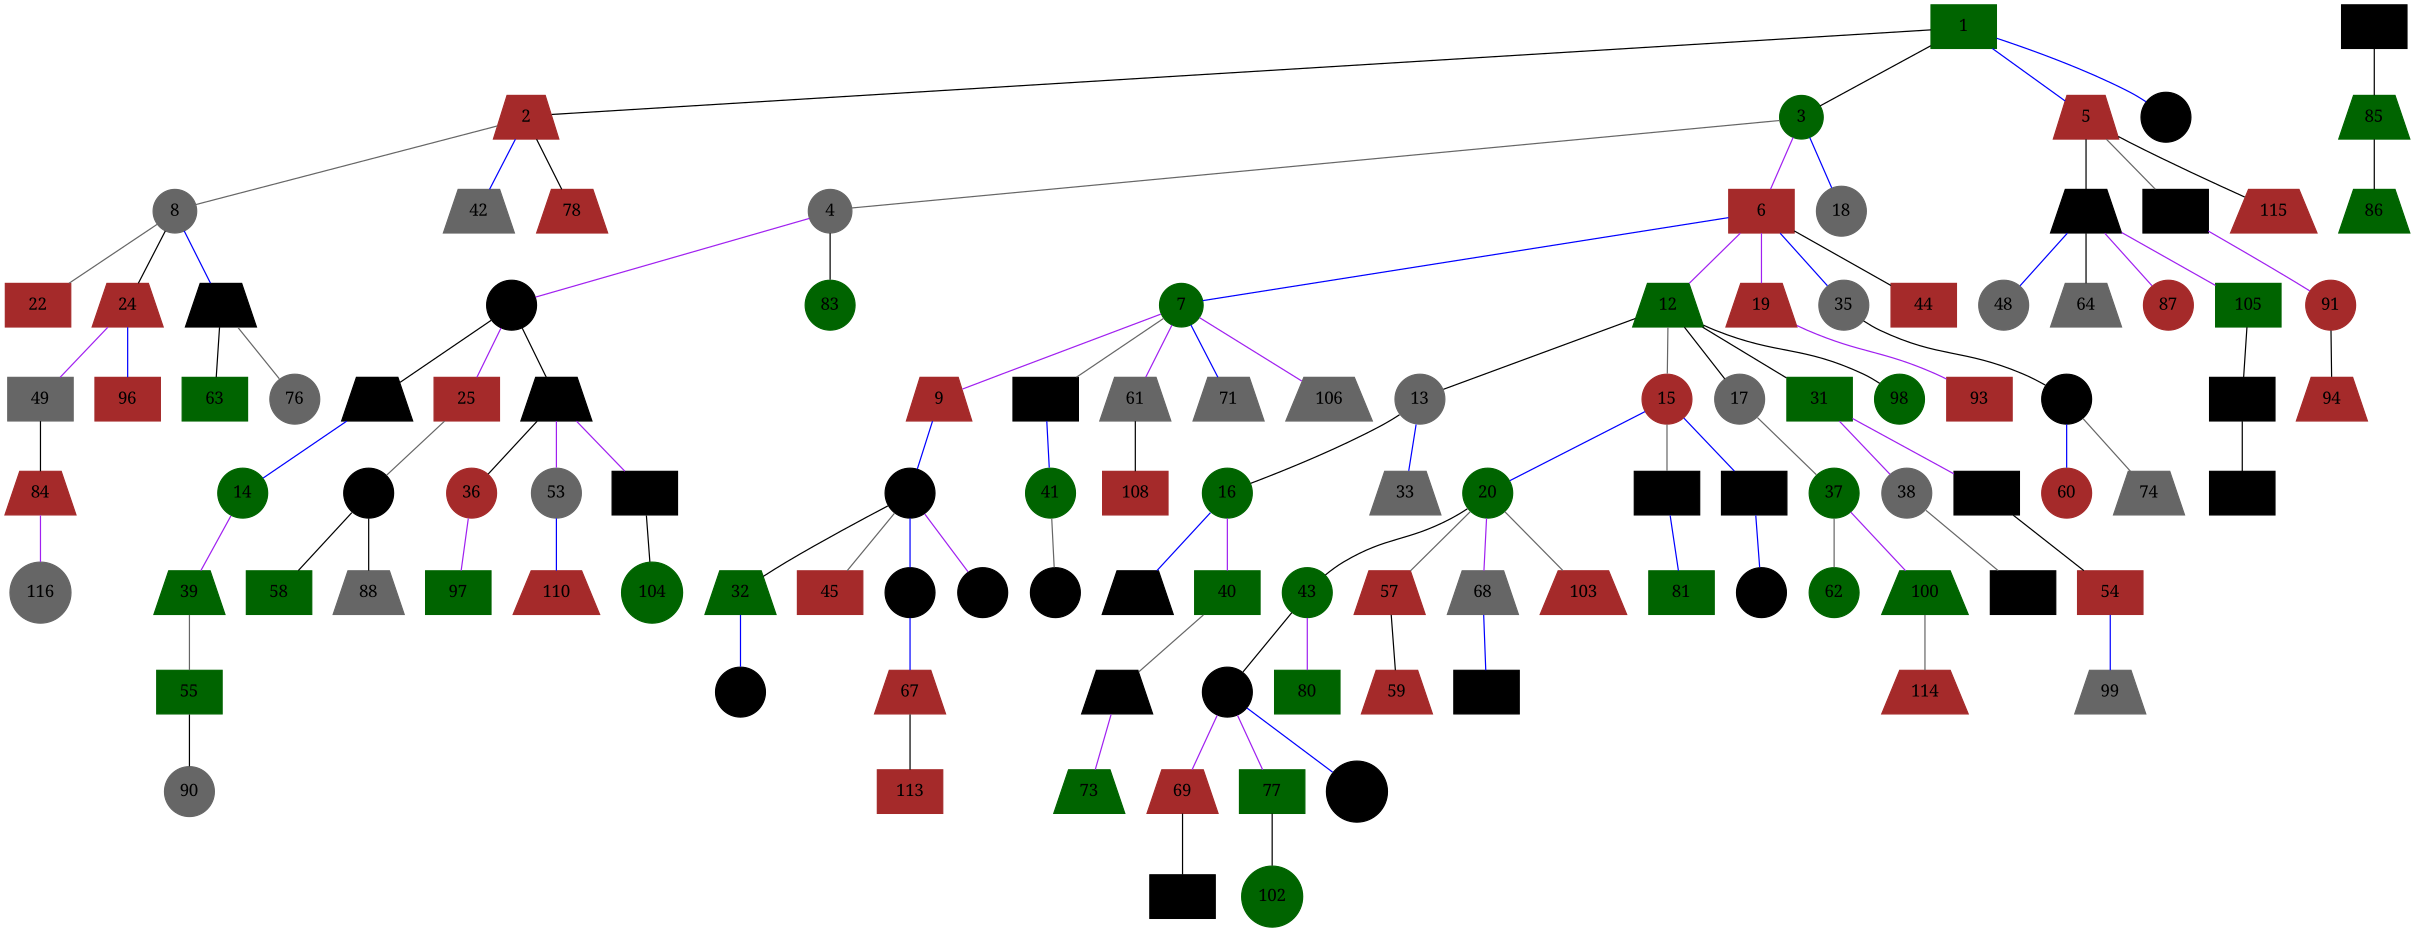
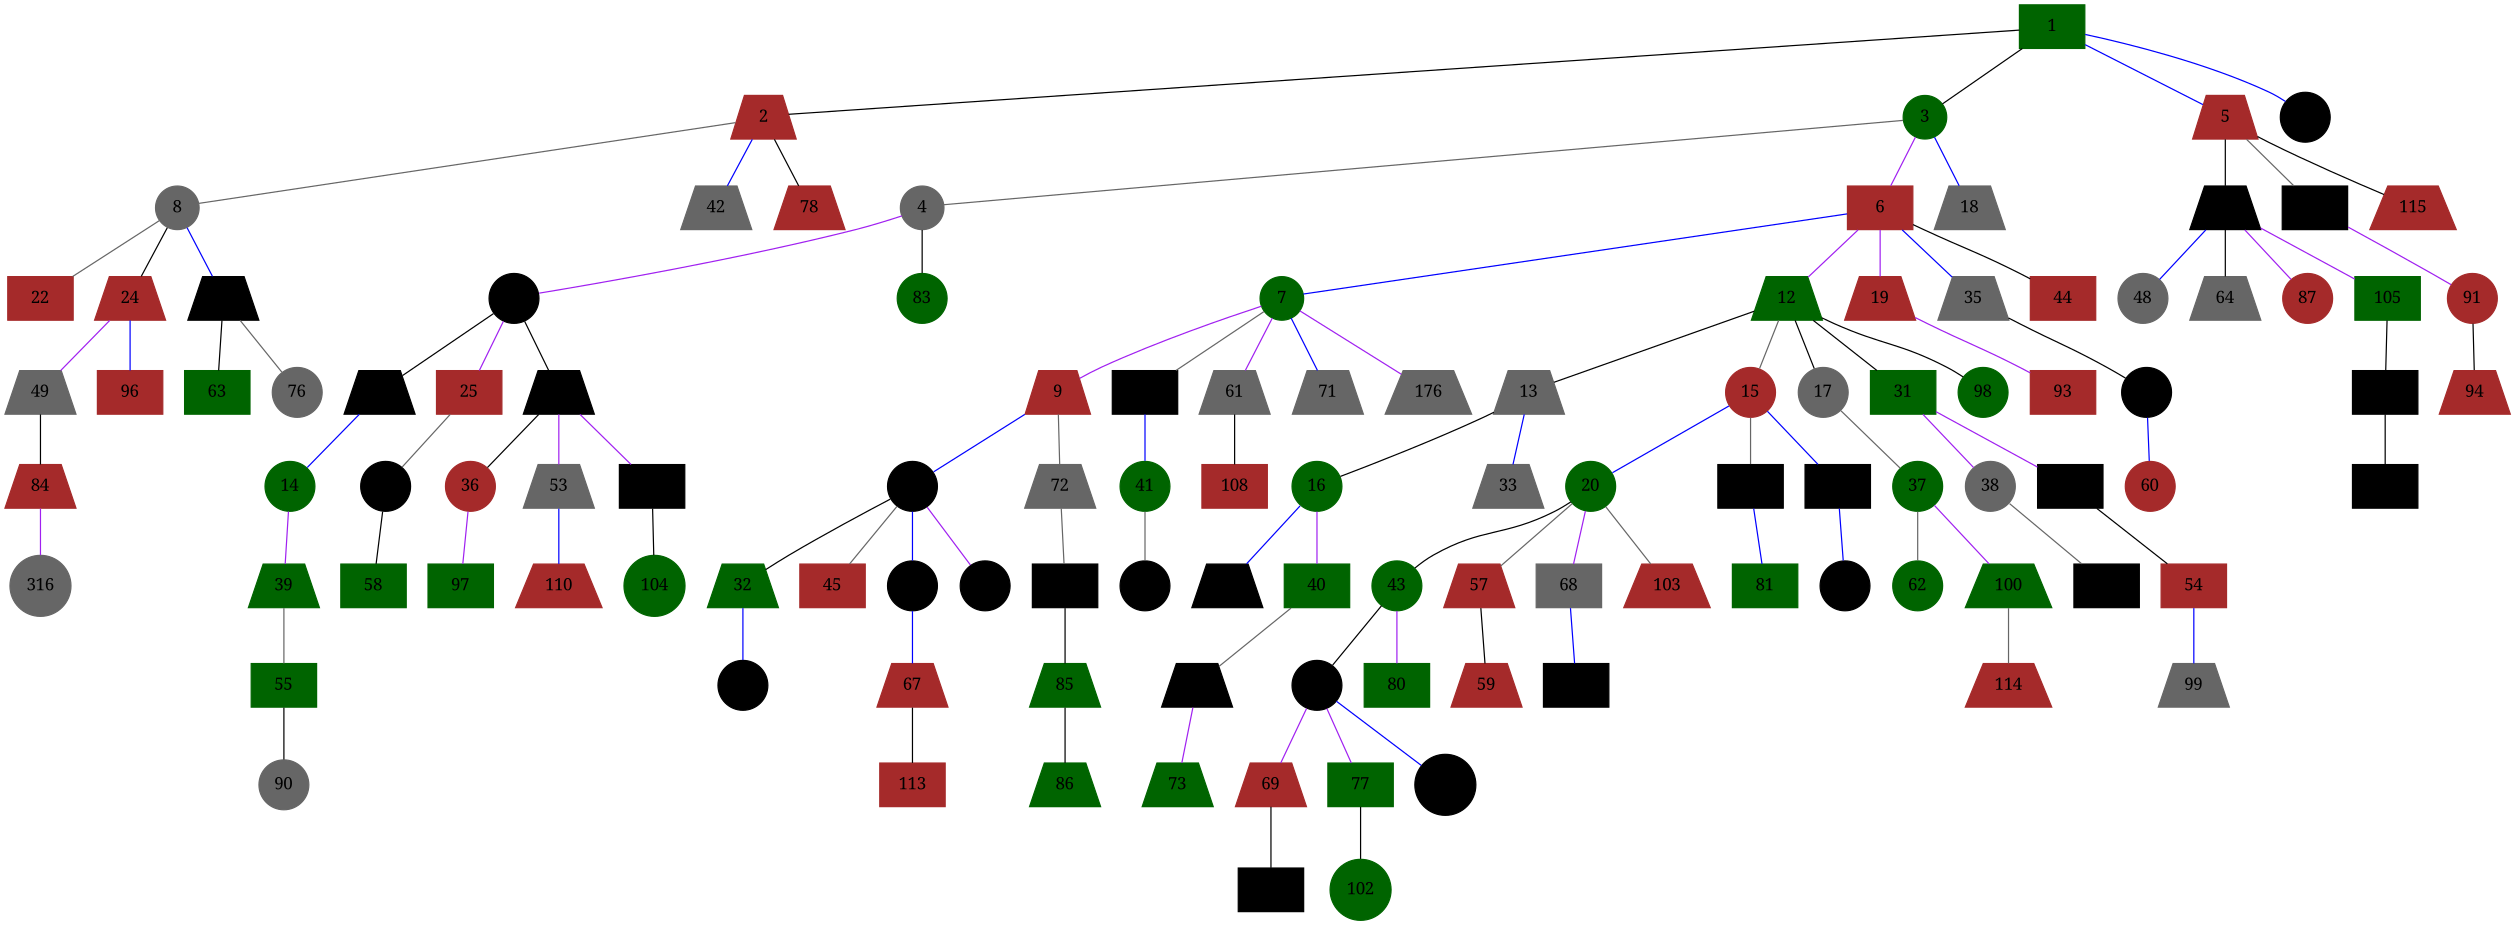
(1841, 211) -> (1970, 208)
(1844, 305) -> (1973, 298)
(40, 399) -> (40, 392)
(1329, 399) -> (1428, 392)
(1420, 399) -> (1529, 392)
none -> (1060, 486)
(556, 493) -> (559, 486)
(2149, 493) -> none
(40, 593) -> (40, 586)
(369, 593) -> none
(1483, 593) -> (1569, 586)
